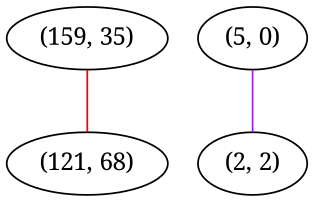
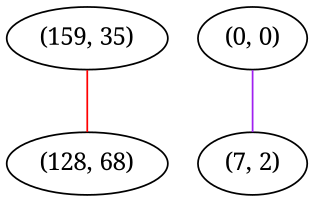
(253, 38) -> (253, 38)
(87, 164) -> (87, 164)
(253, 164) -> (253, 164)
